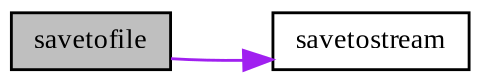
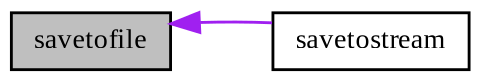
(207, 60) -> (236, 22)
